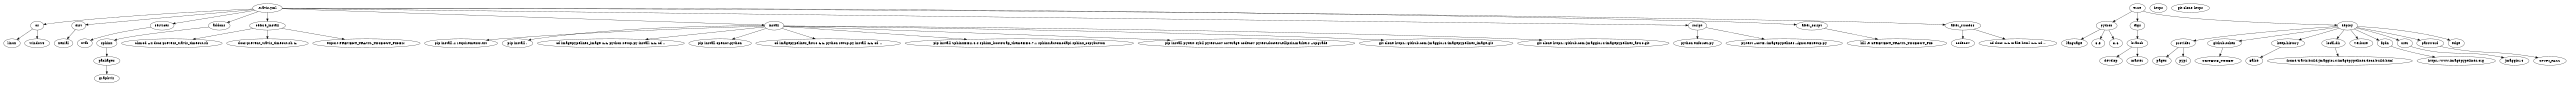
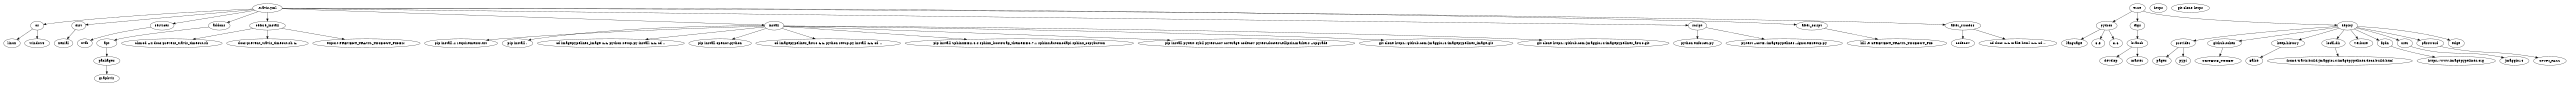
(107, 43) -> (107, 43)
